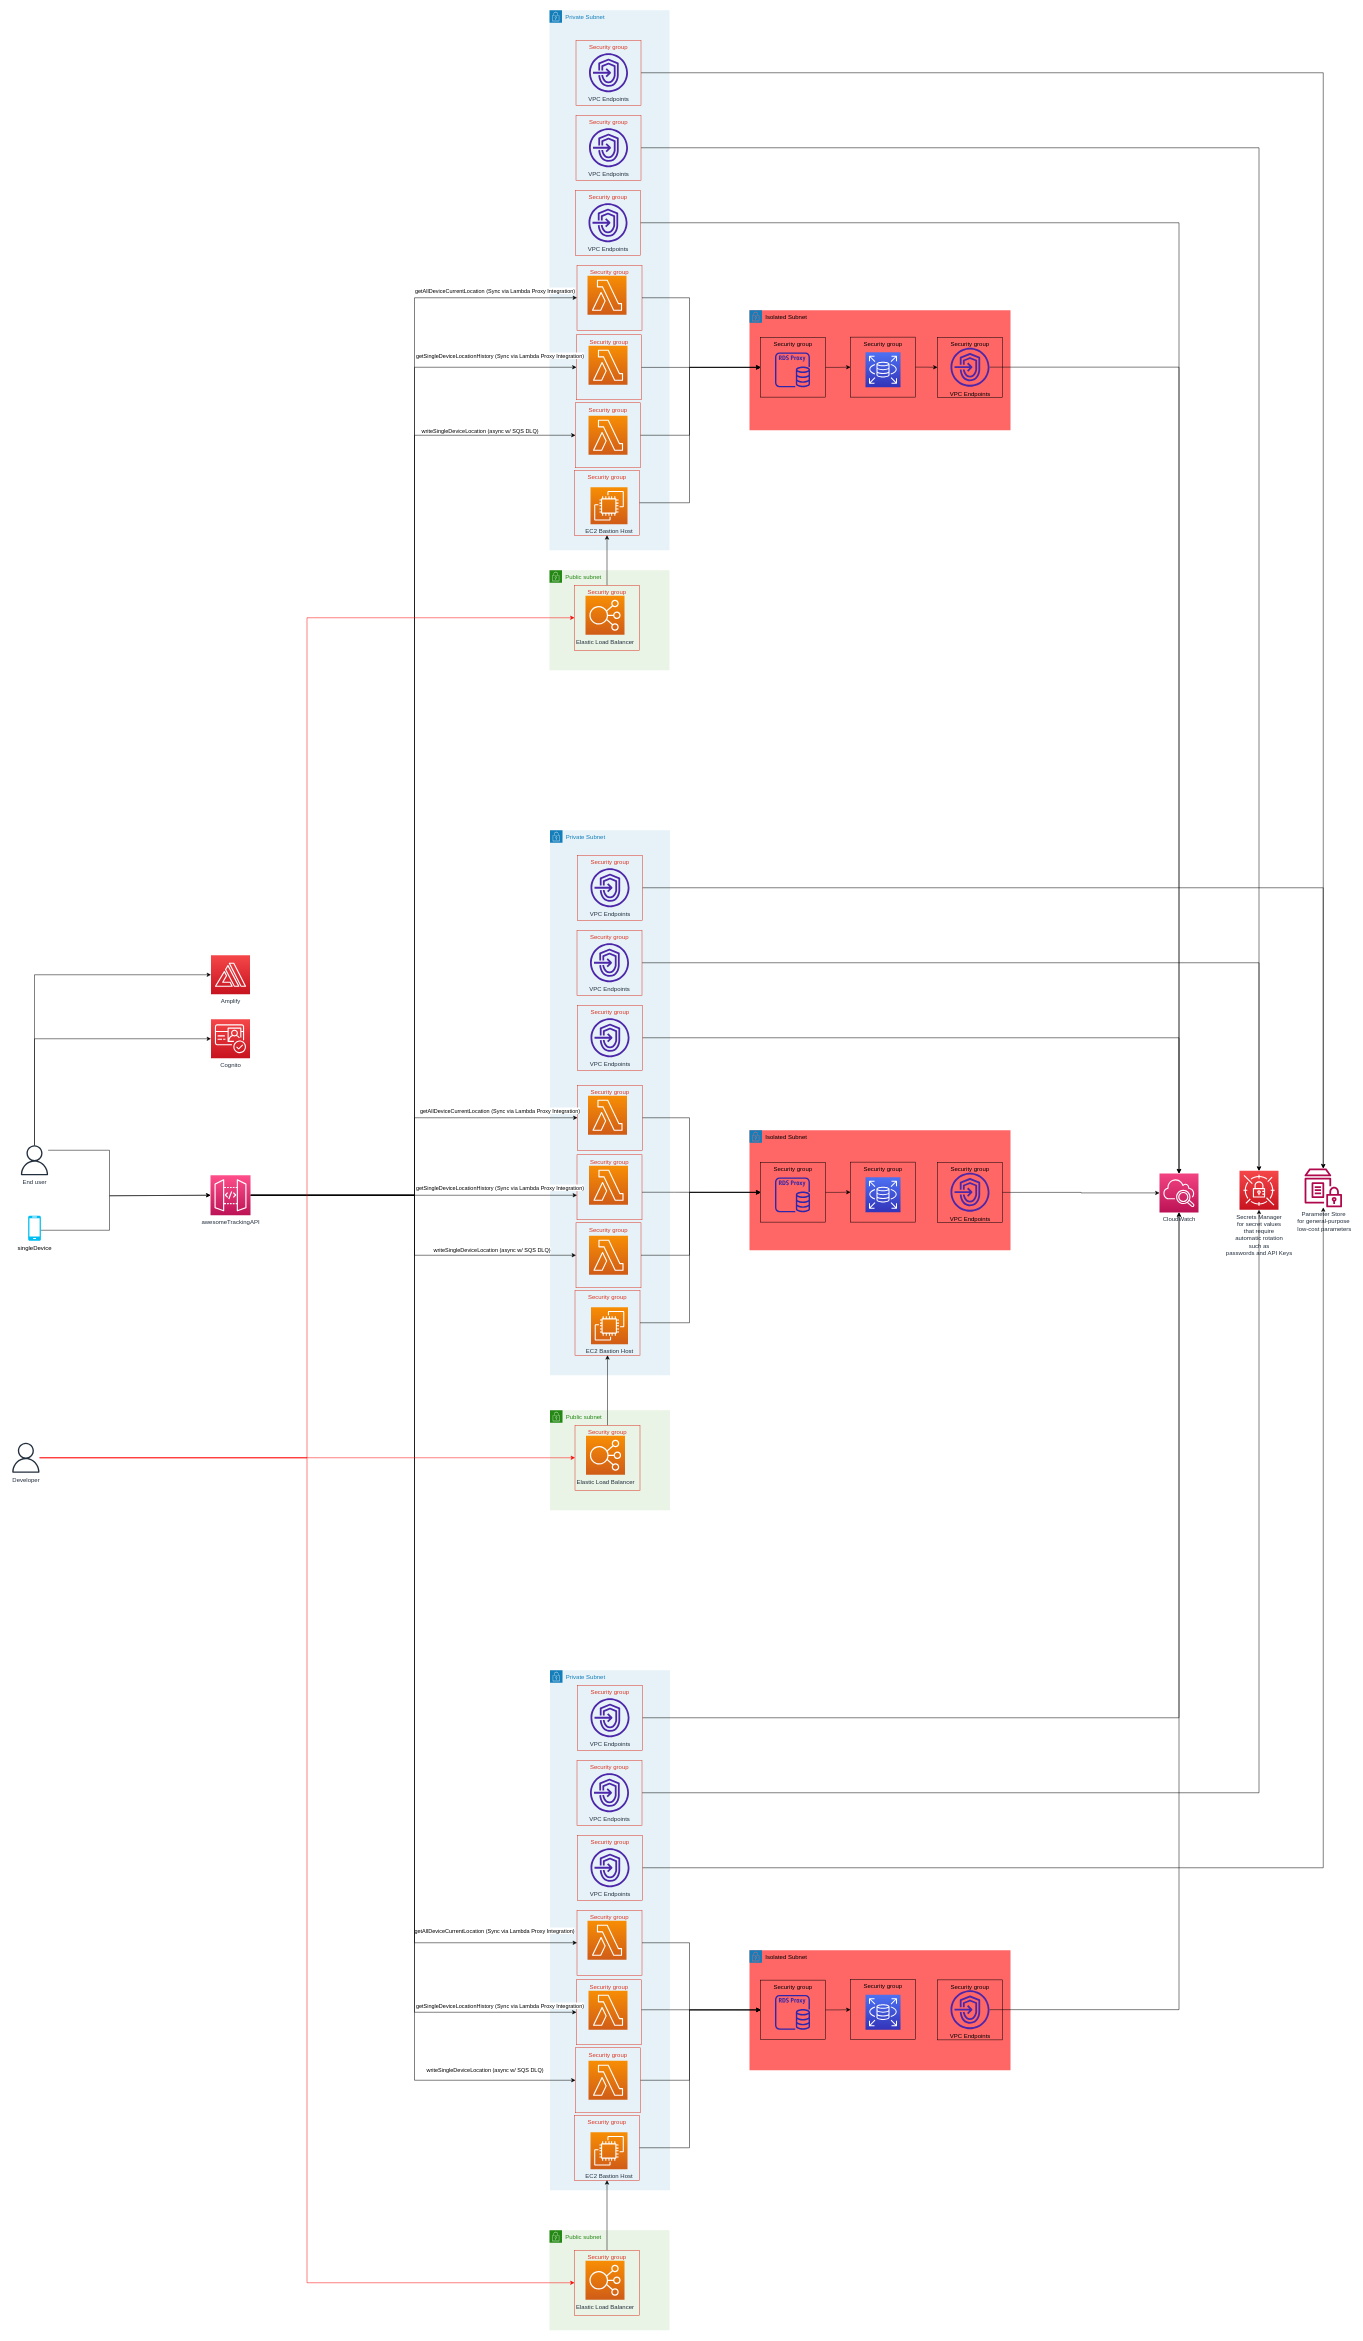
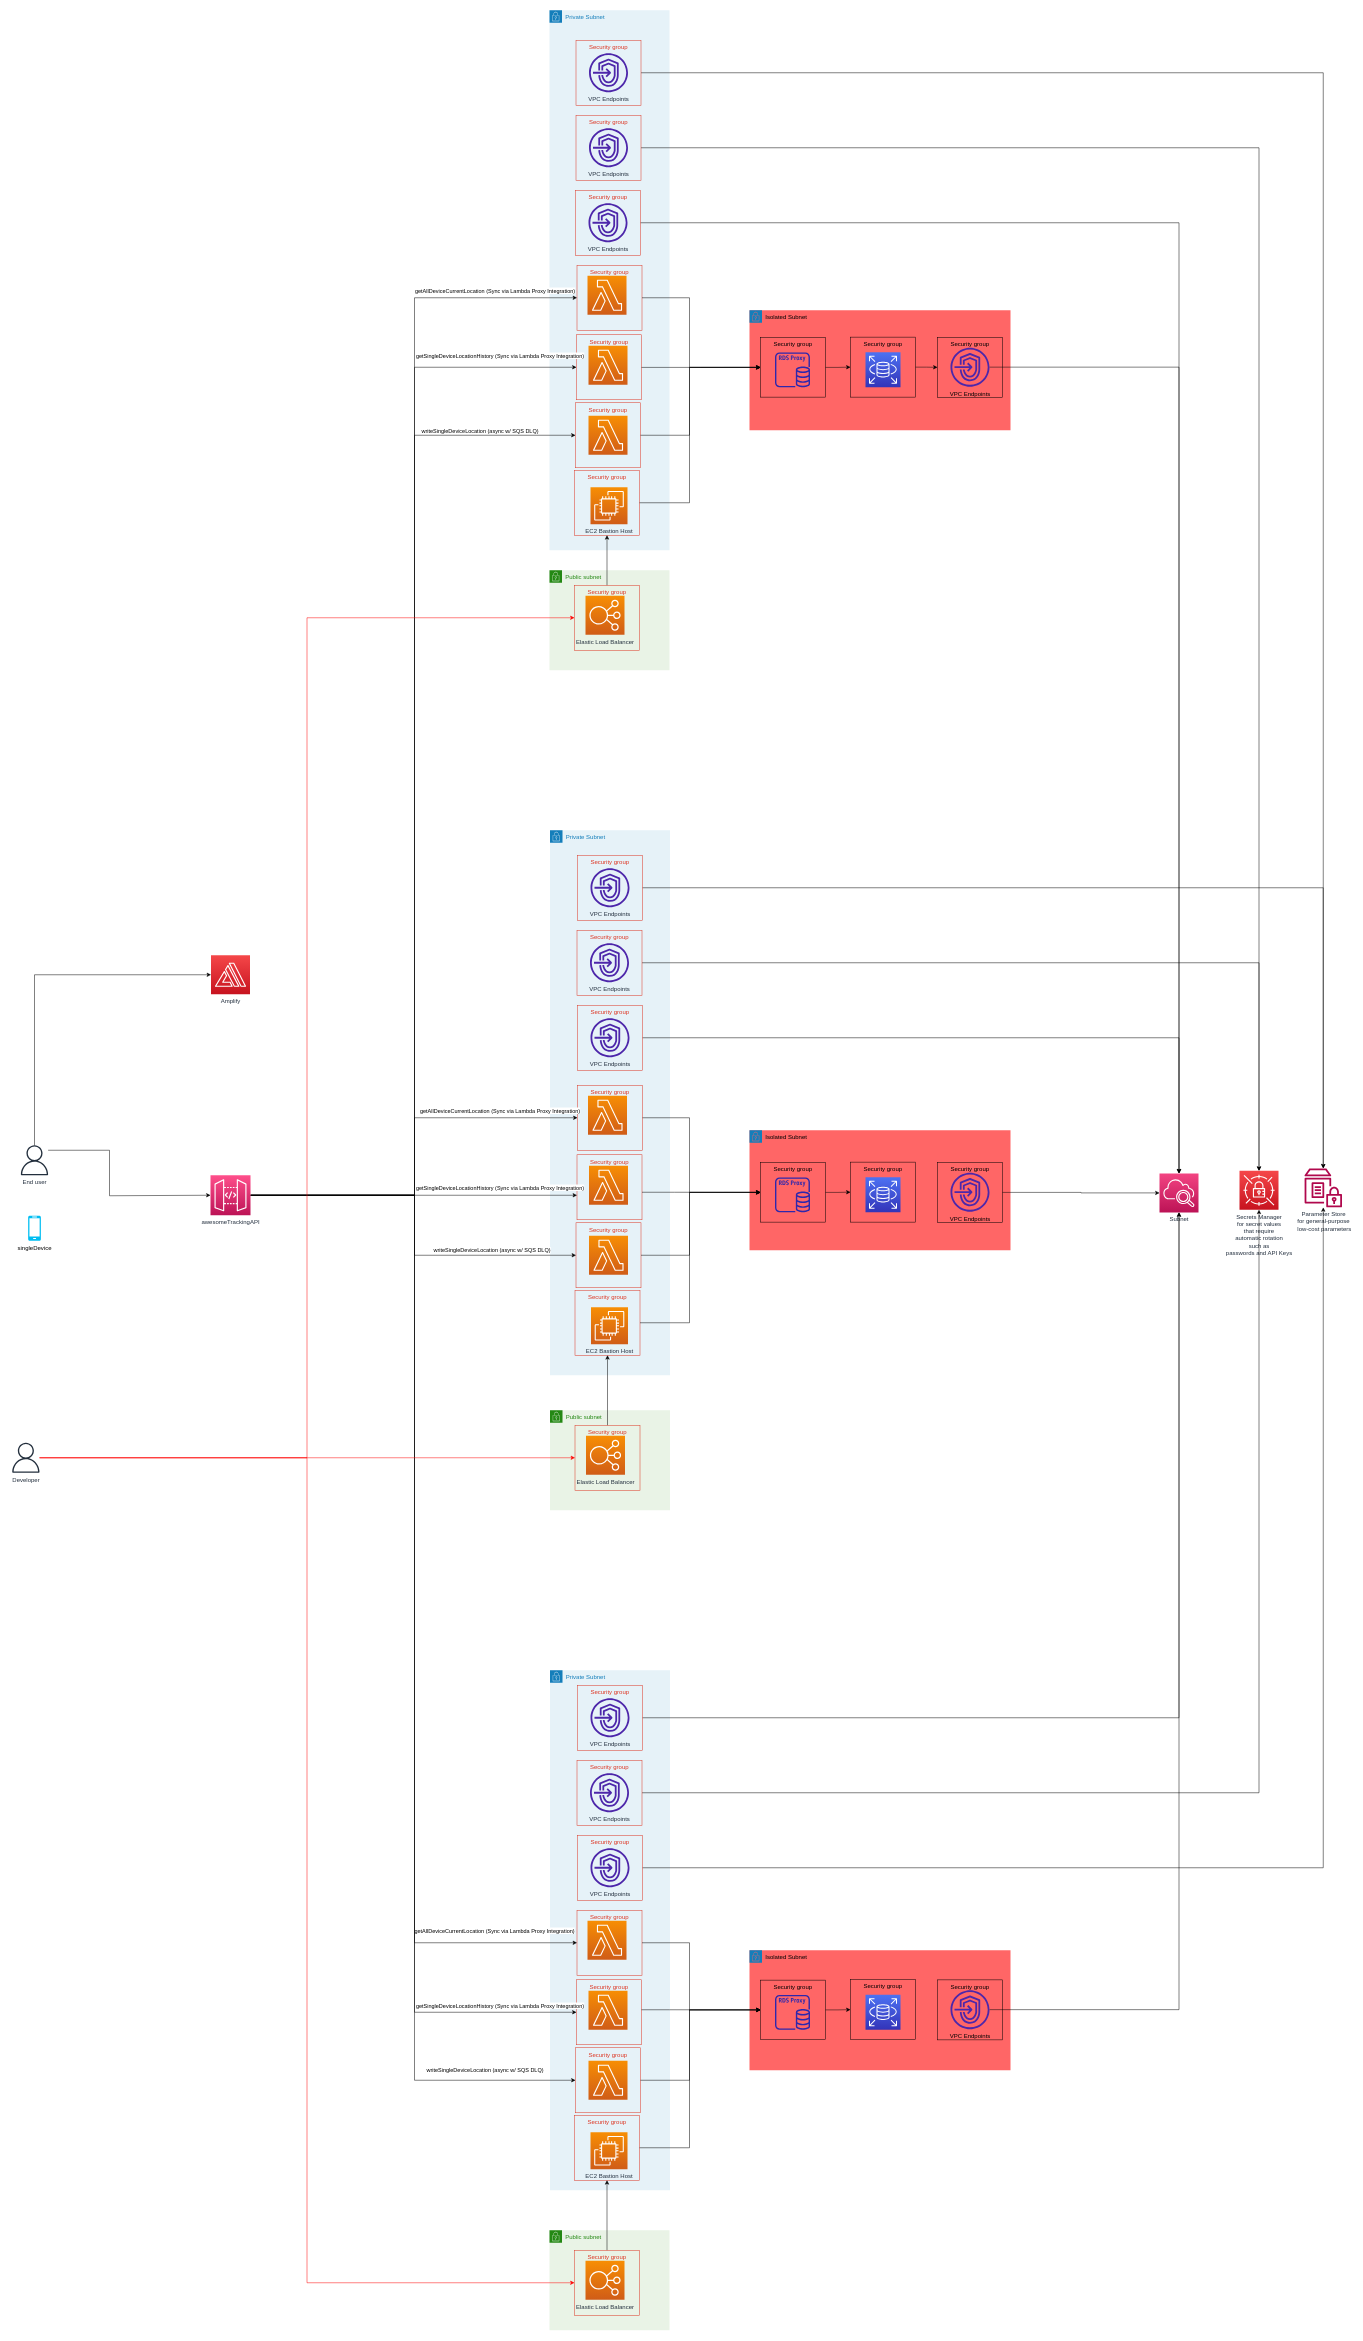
(206, 1039) -> none
(230, 1039) -> none
(1179, 1219) -> (1179, 1219)
(91, 1230) -> none
